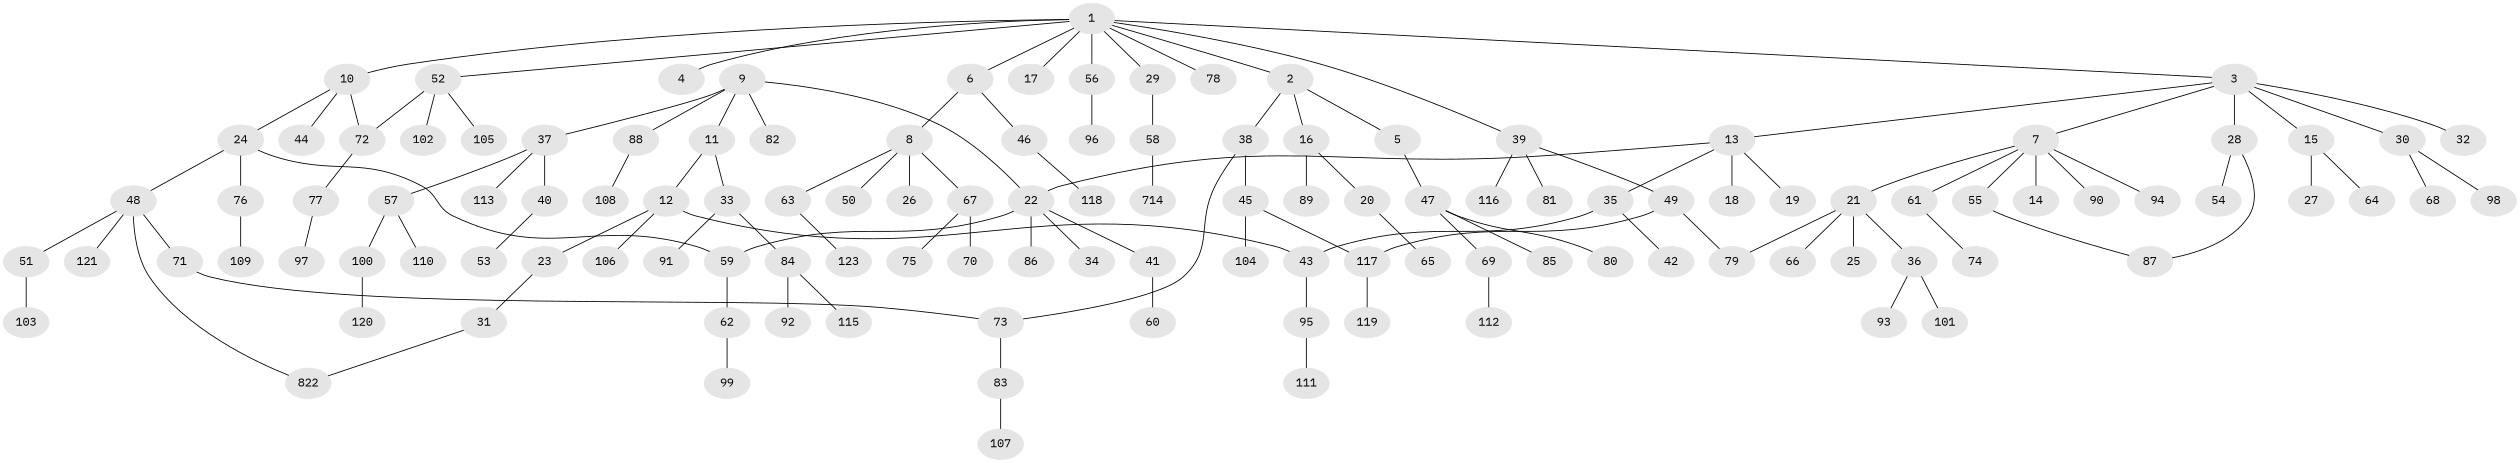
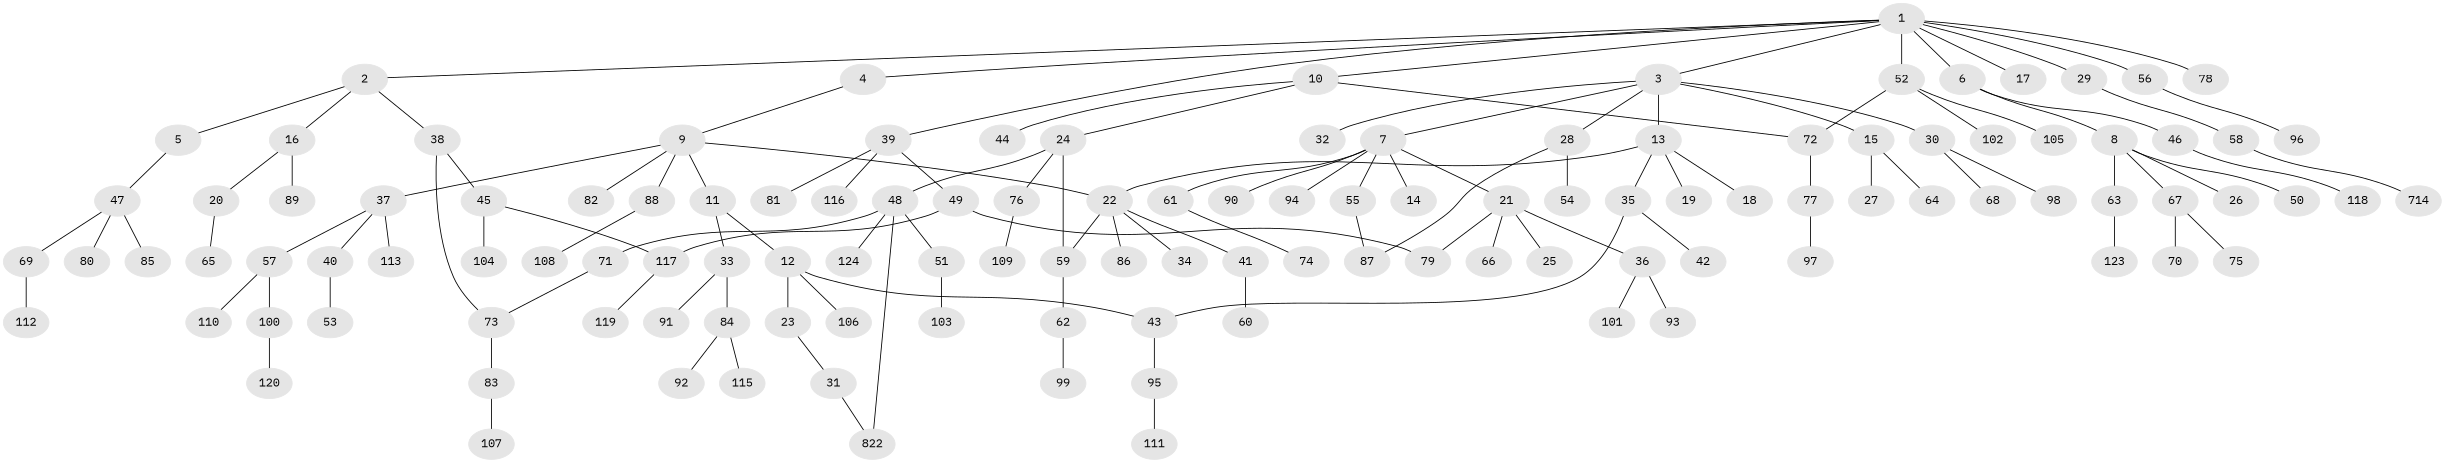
none -> (773, 110)
(87, 262) -> (849, 262)
